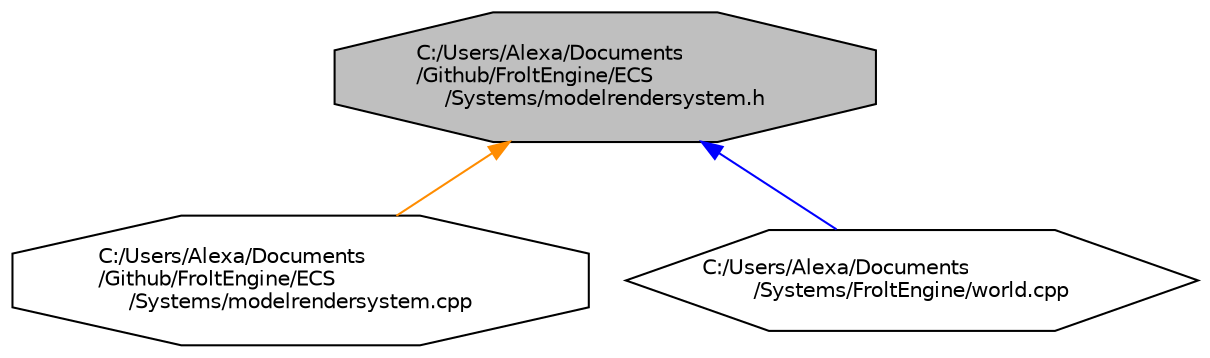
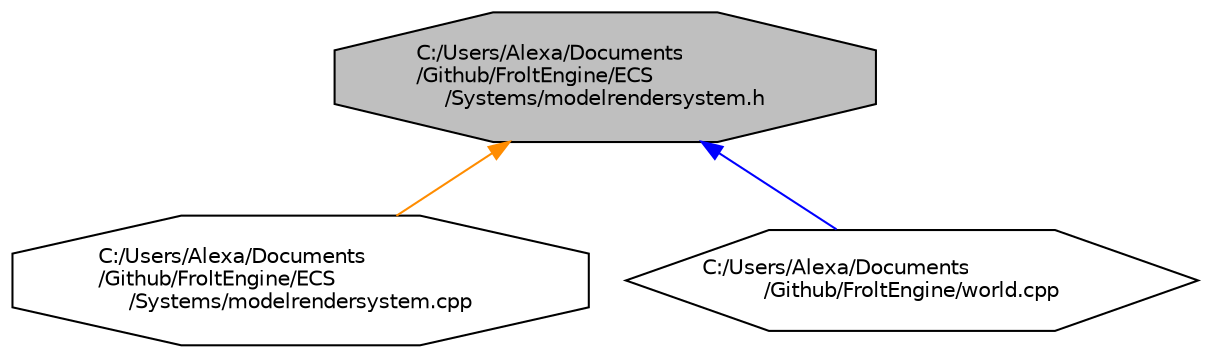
(912, 280) -> (912, 280)
